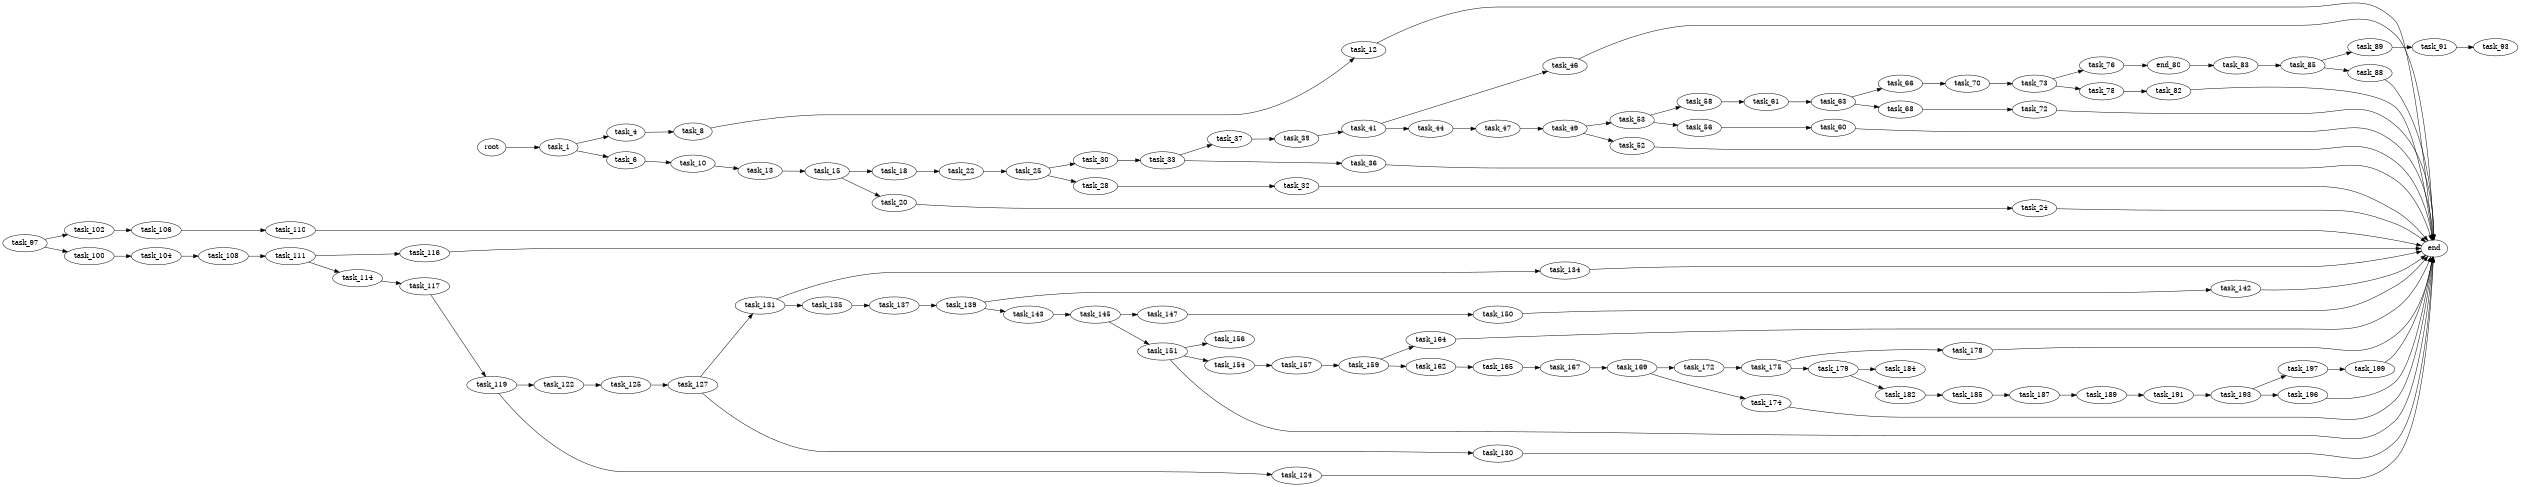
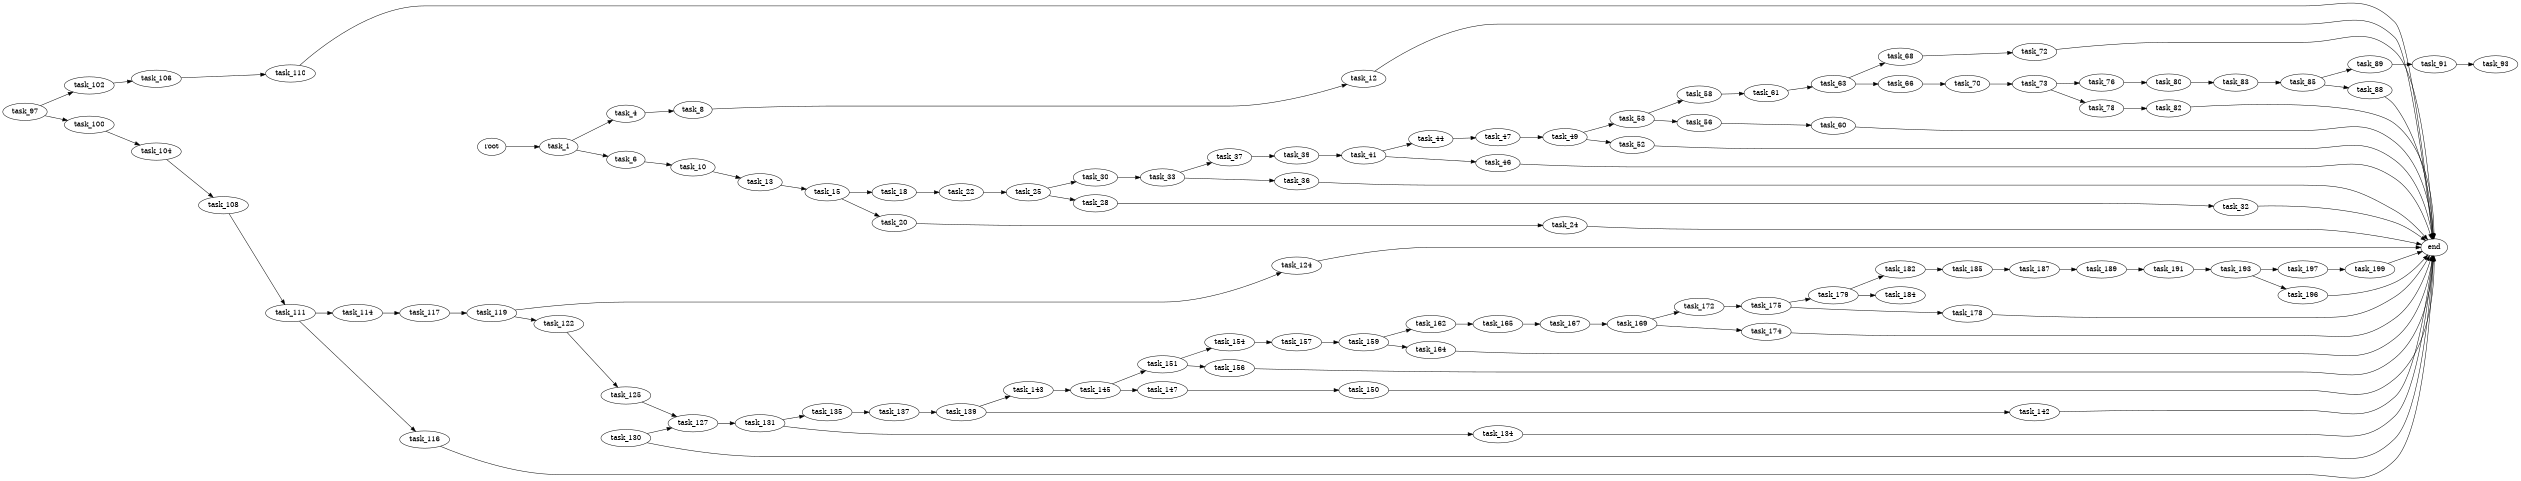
(2169, 65) -> (2169, 83)
(1856, 435) -> (1880, 372)
(1077, 452) -> (657, 431)
